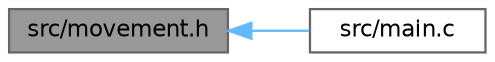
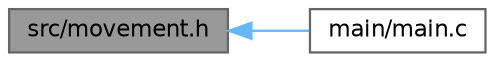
(398, 31) -> (398, 31)
